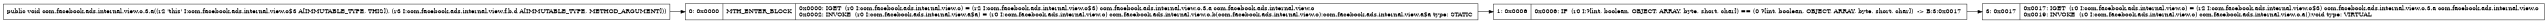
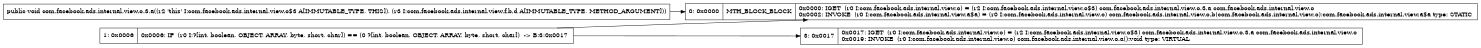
(759, 12) -> (759, 12)
(1484, 12) -> (680, 24)
